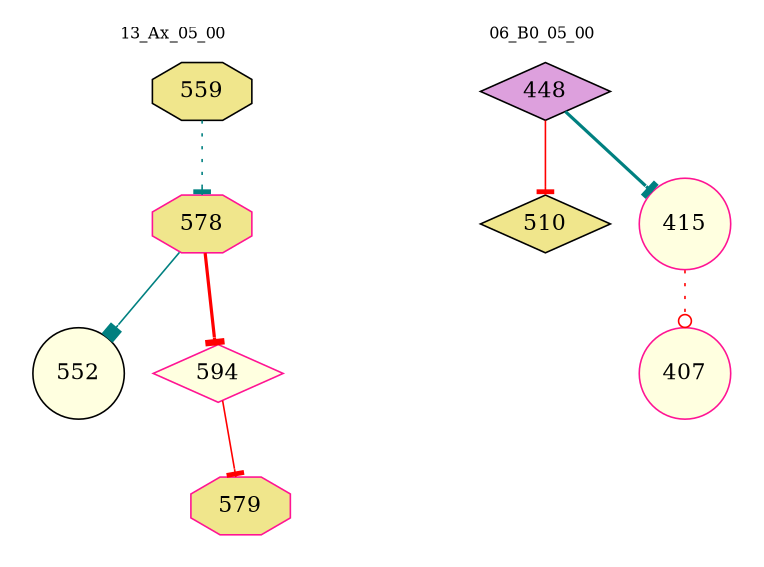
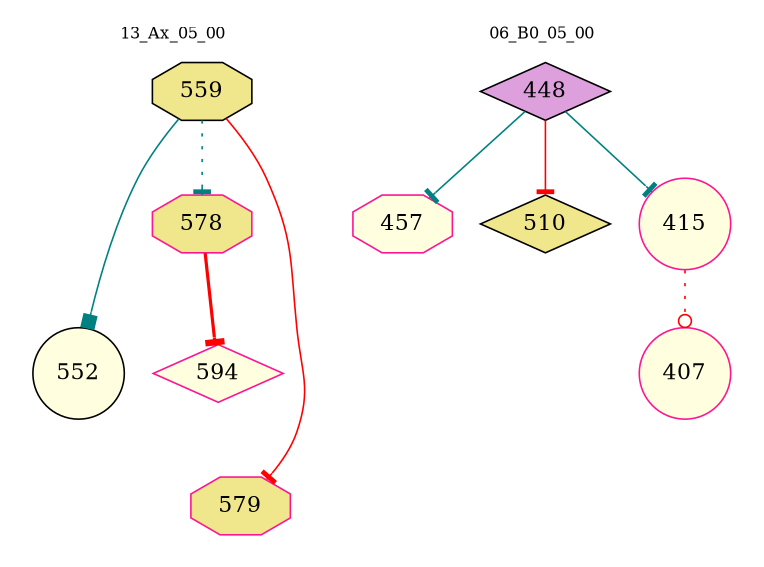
(606, 149) -> (606, 149)
none -> (403, 224)
(149, 289) -> (123, 210)
(229, 435) -> (294, 292)
